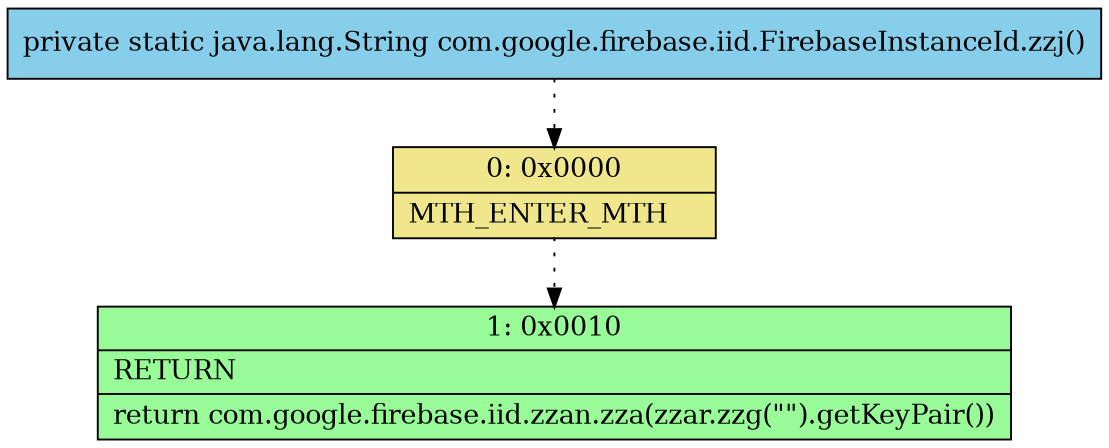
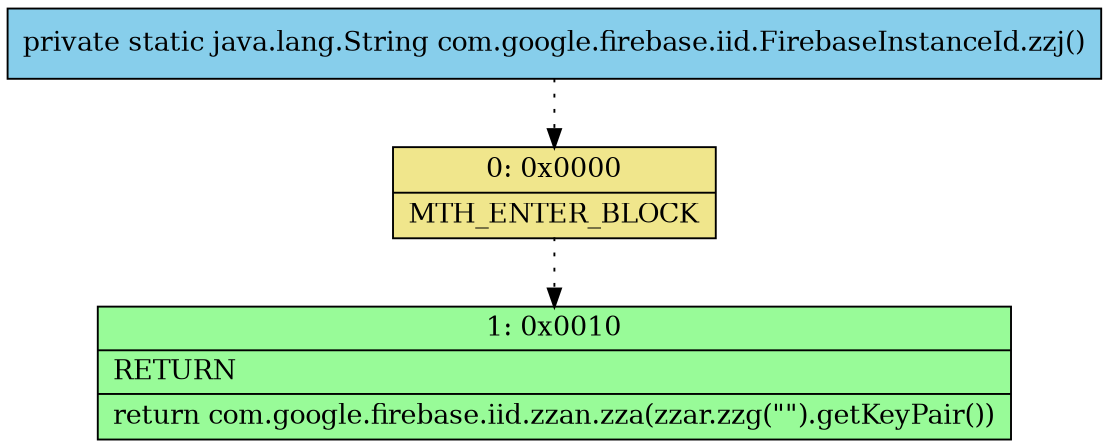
(538, 215) -> (554, 215)
